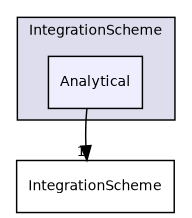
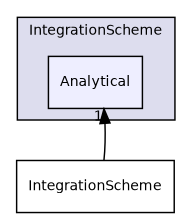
(86, 129) -> (105, 142)
